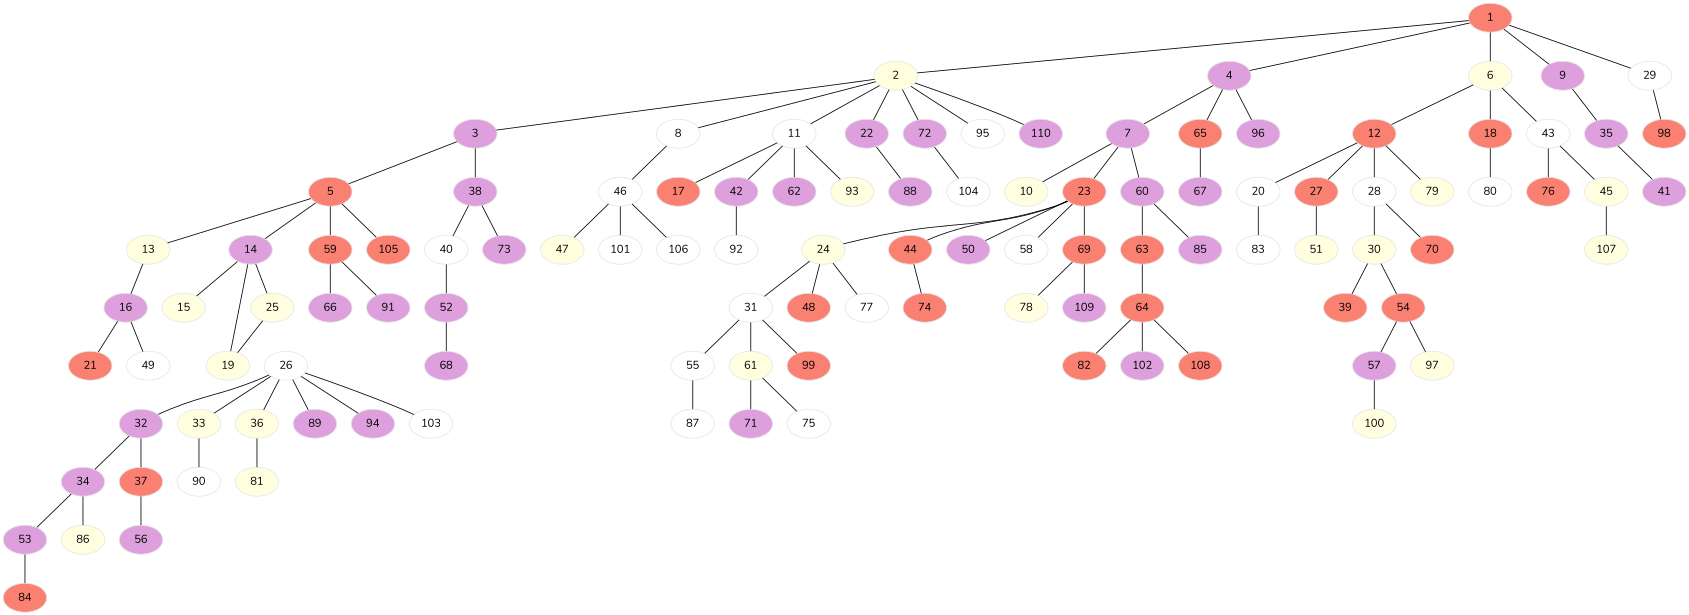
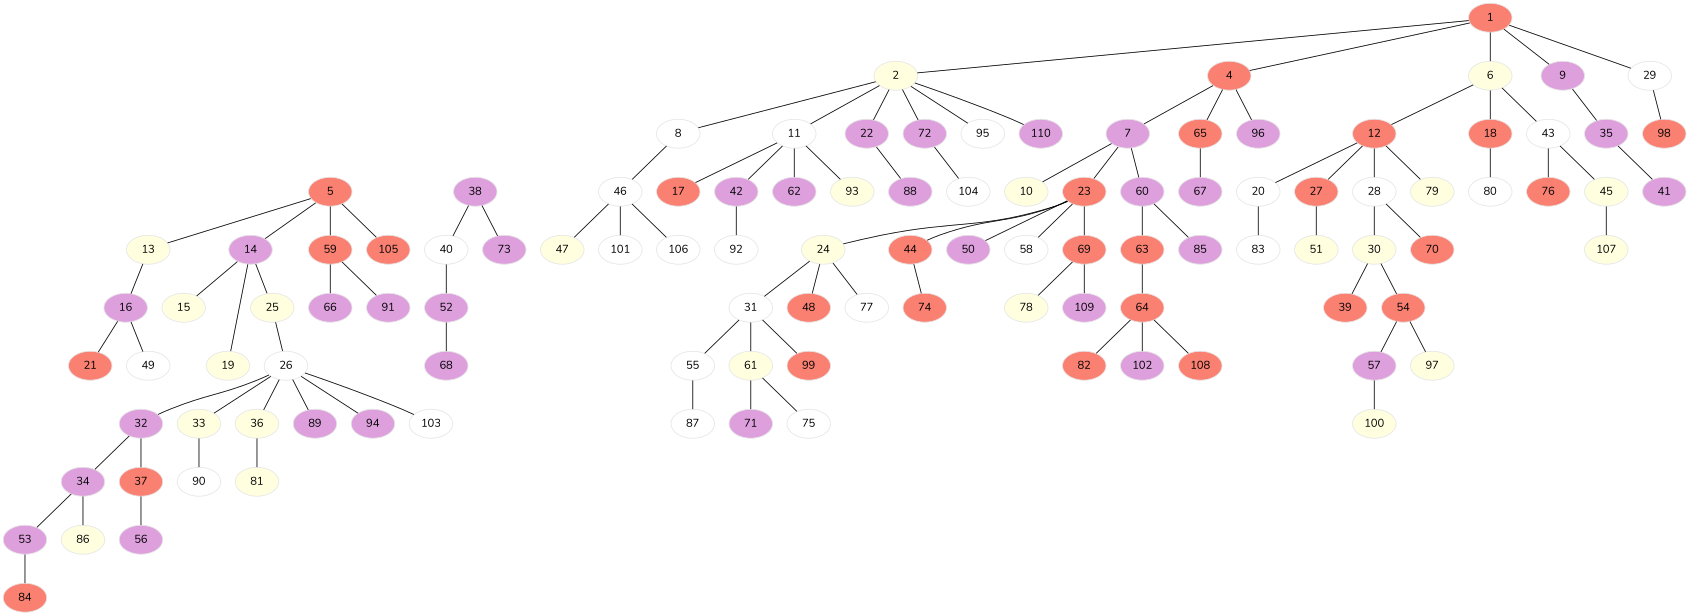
(1229, 76) -> (1229, 76)
(475, 134) -> none
(250, 337) -> (279, 337)
